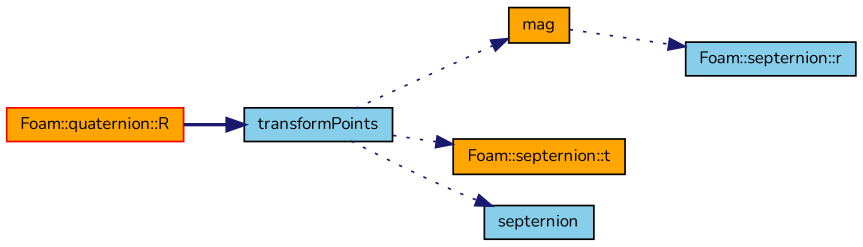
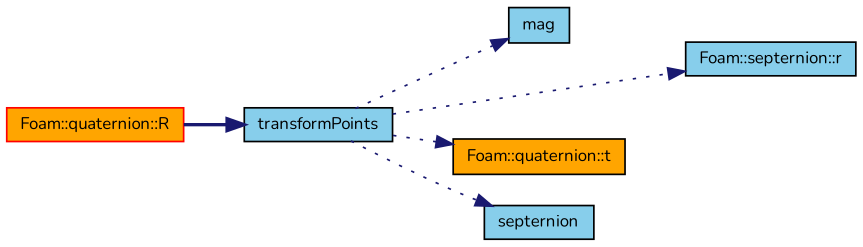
(539, 25) -> (539, 25)
(619, 37) -> (531, 94)
(539, 157) -> (539, 157)
